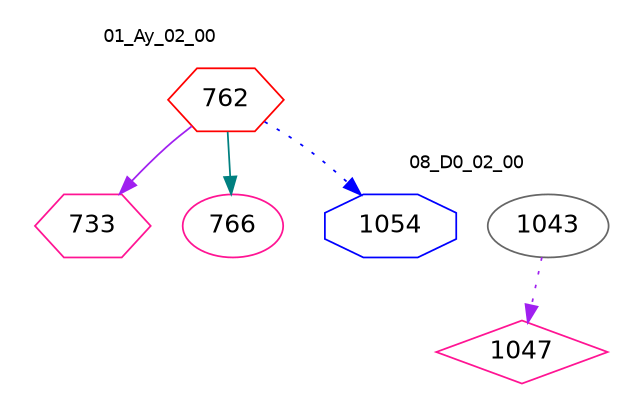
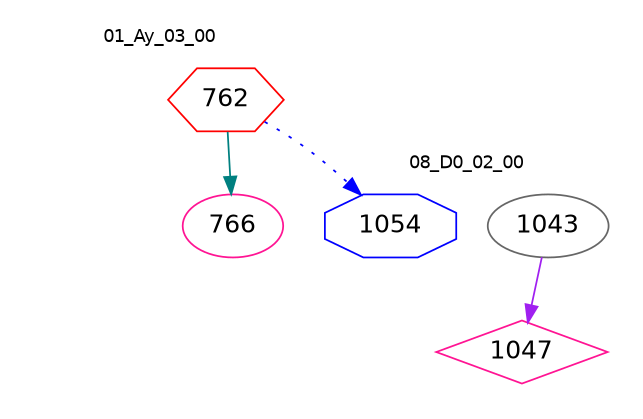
(159, 38) -> (159, 38)
(93, 226) -> none
(537, 281) -> (537, 281)
